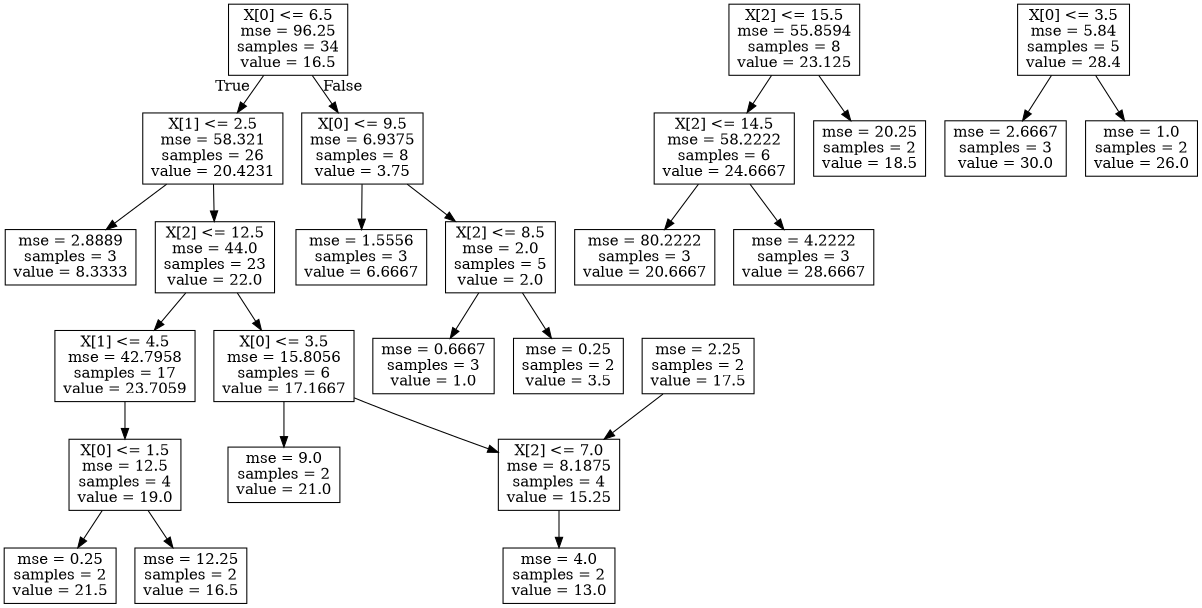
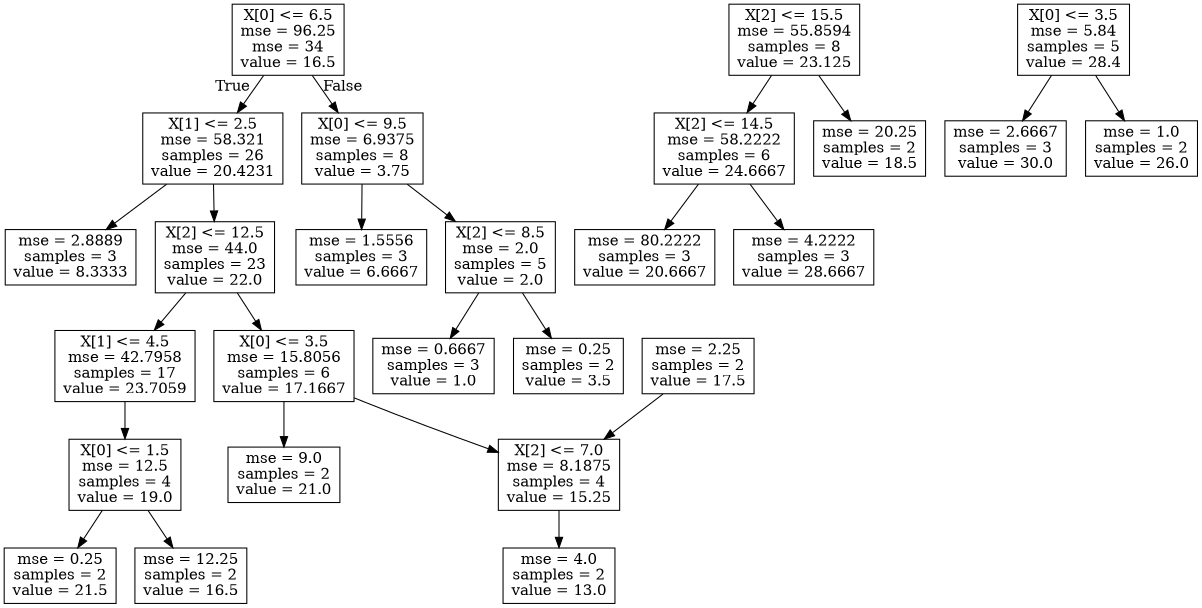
(288, 40) -> (288, 40)
